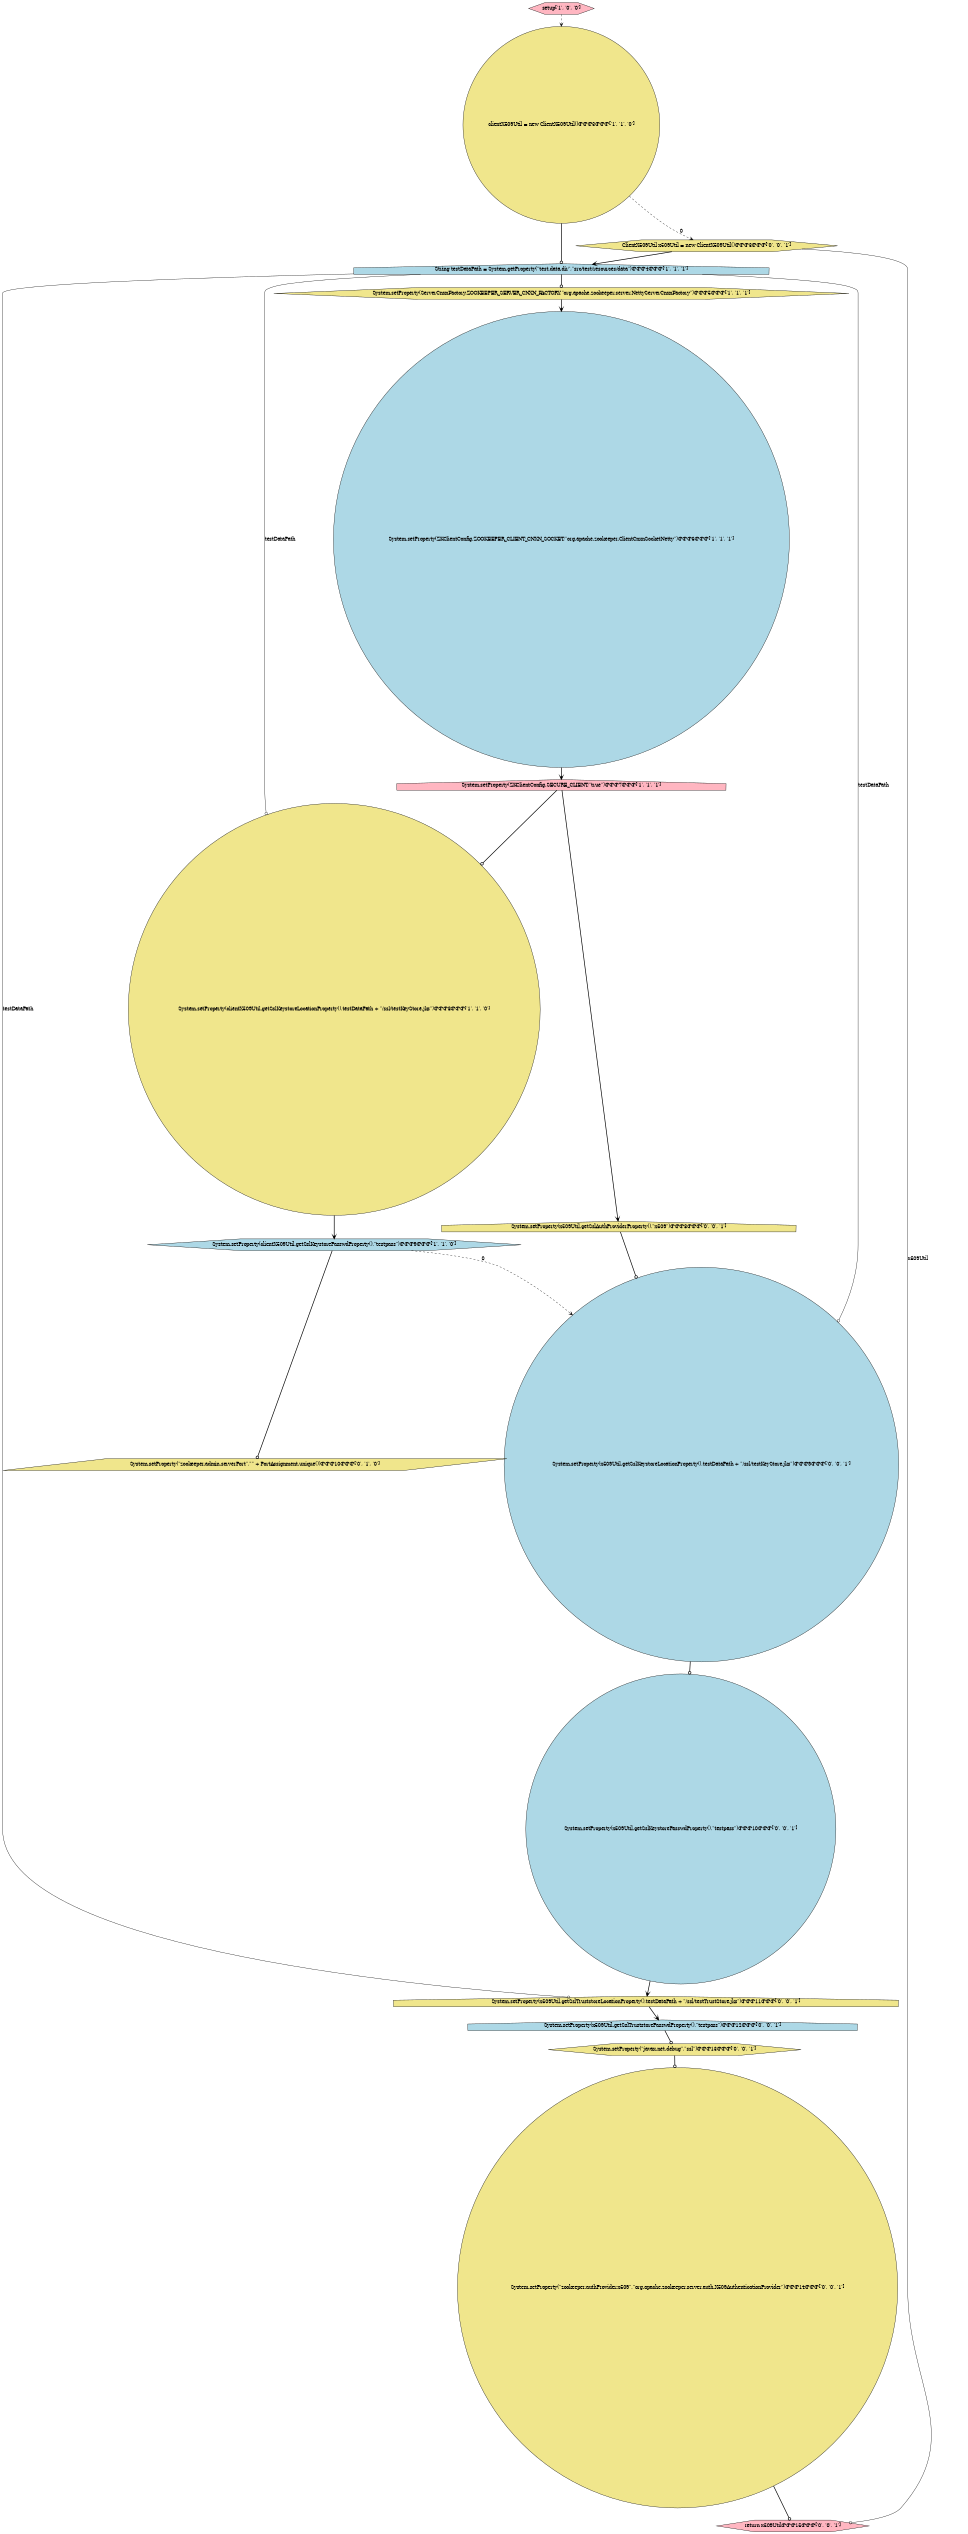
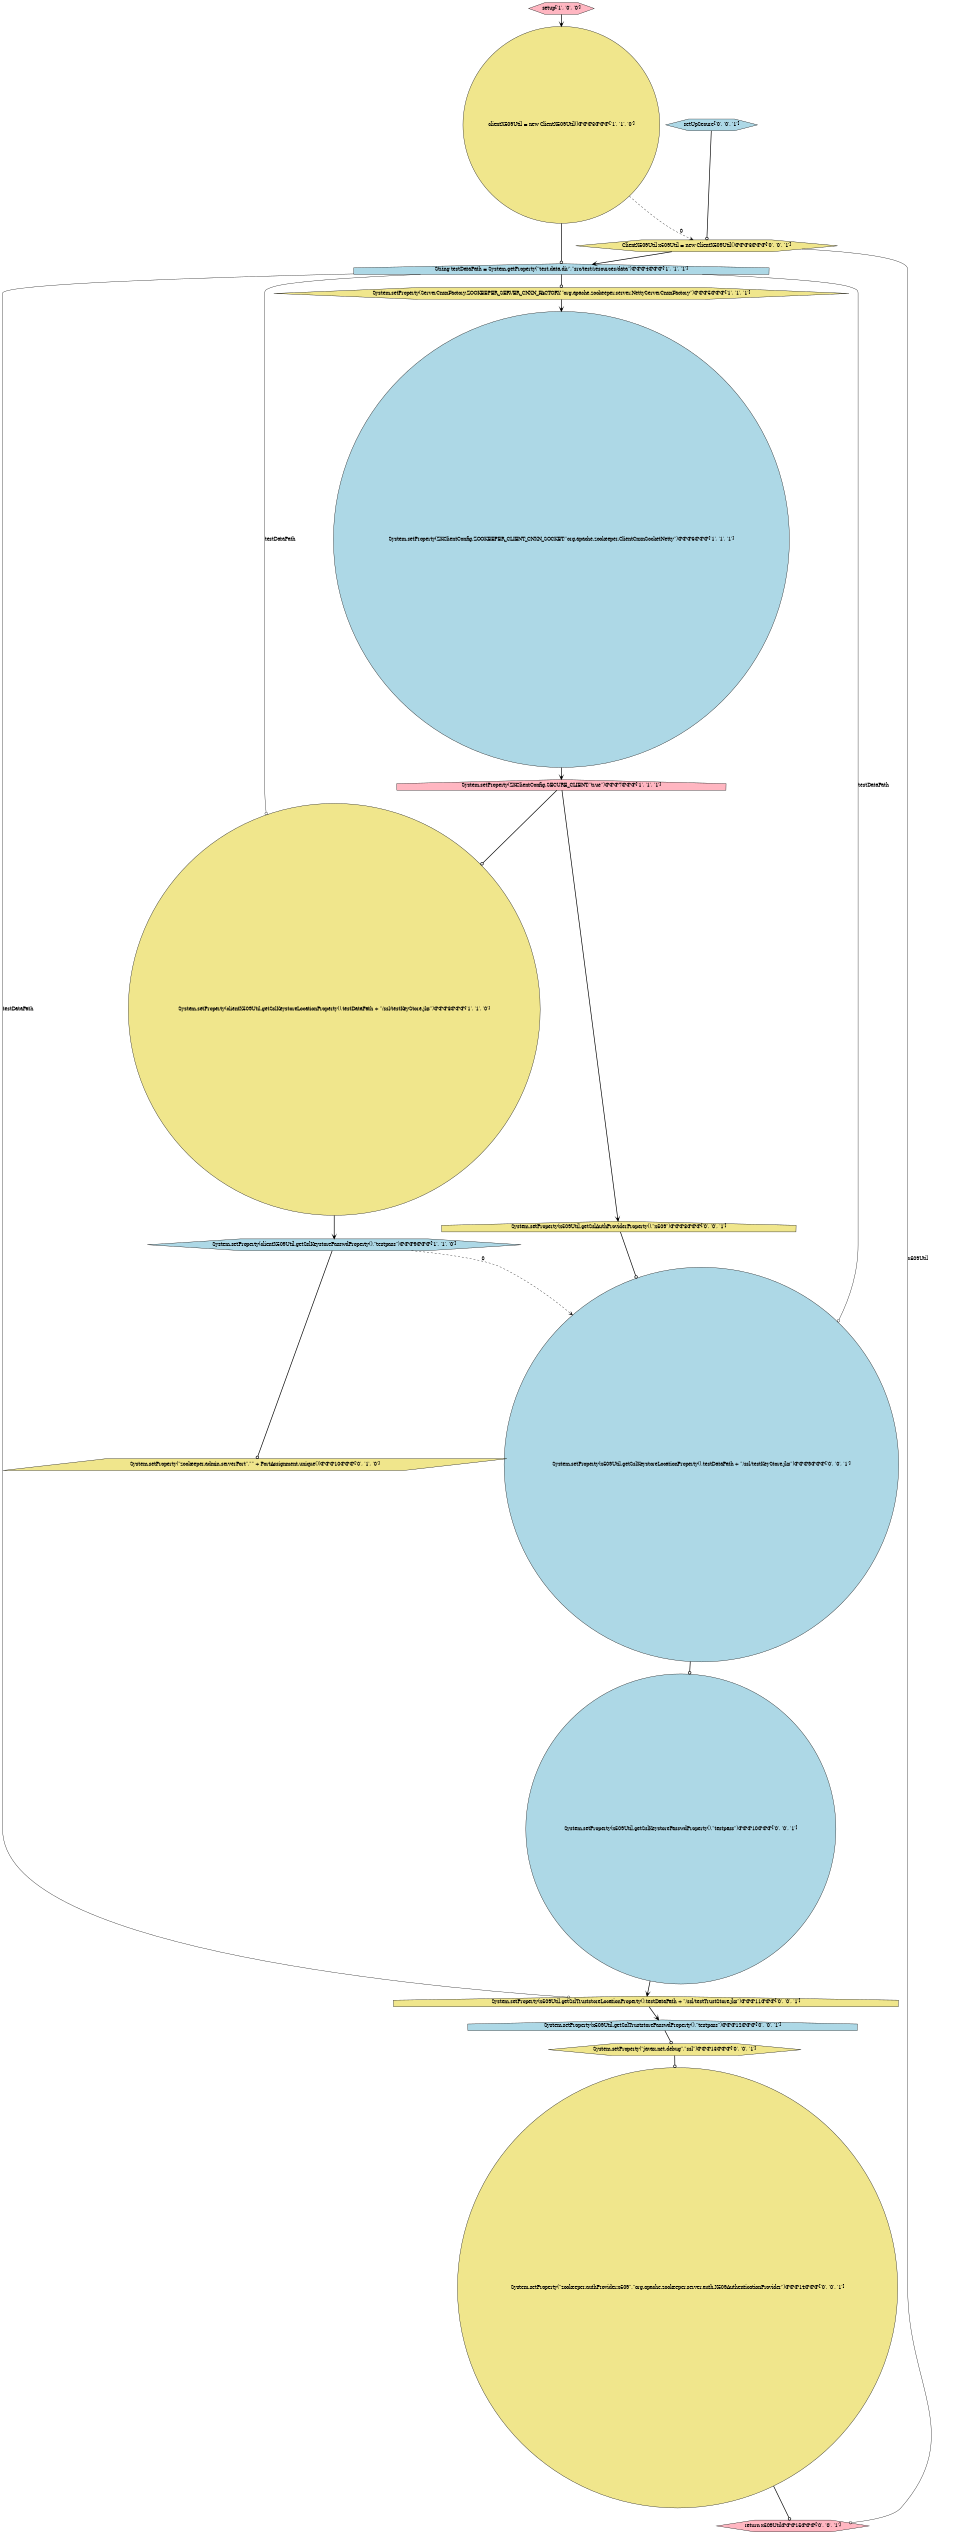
(561, 19) -> (561, 19)
none -> (712, 125)
